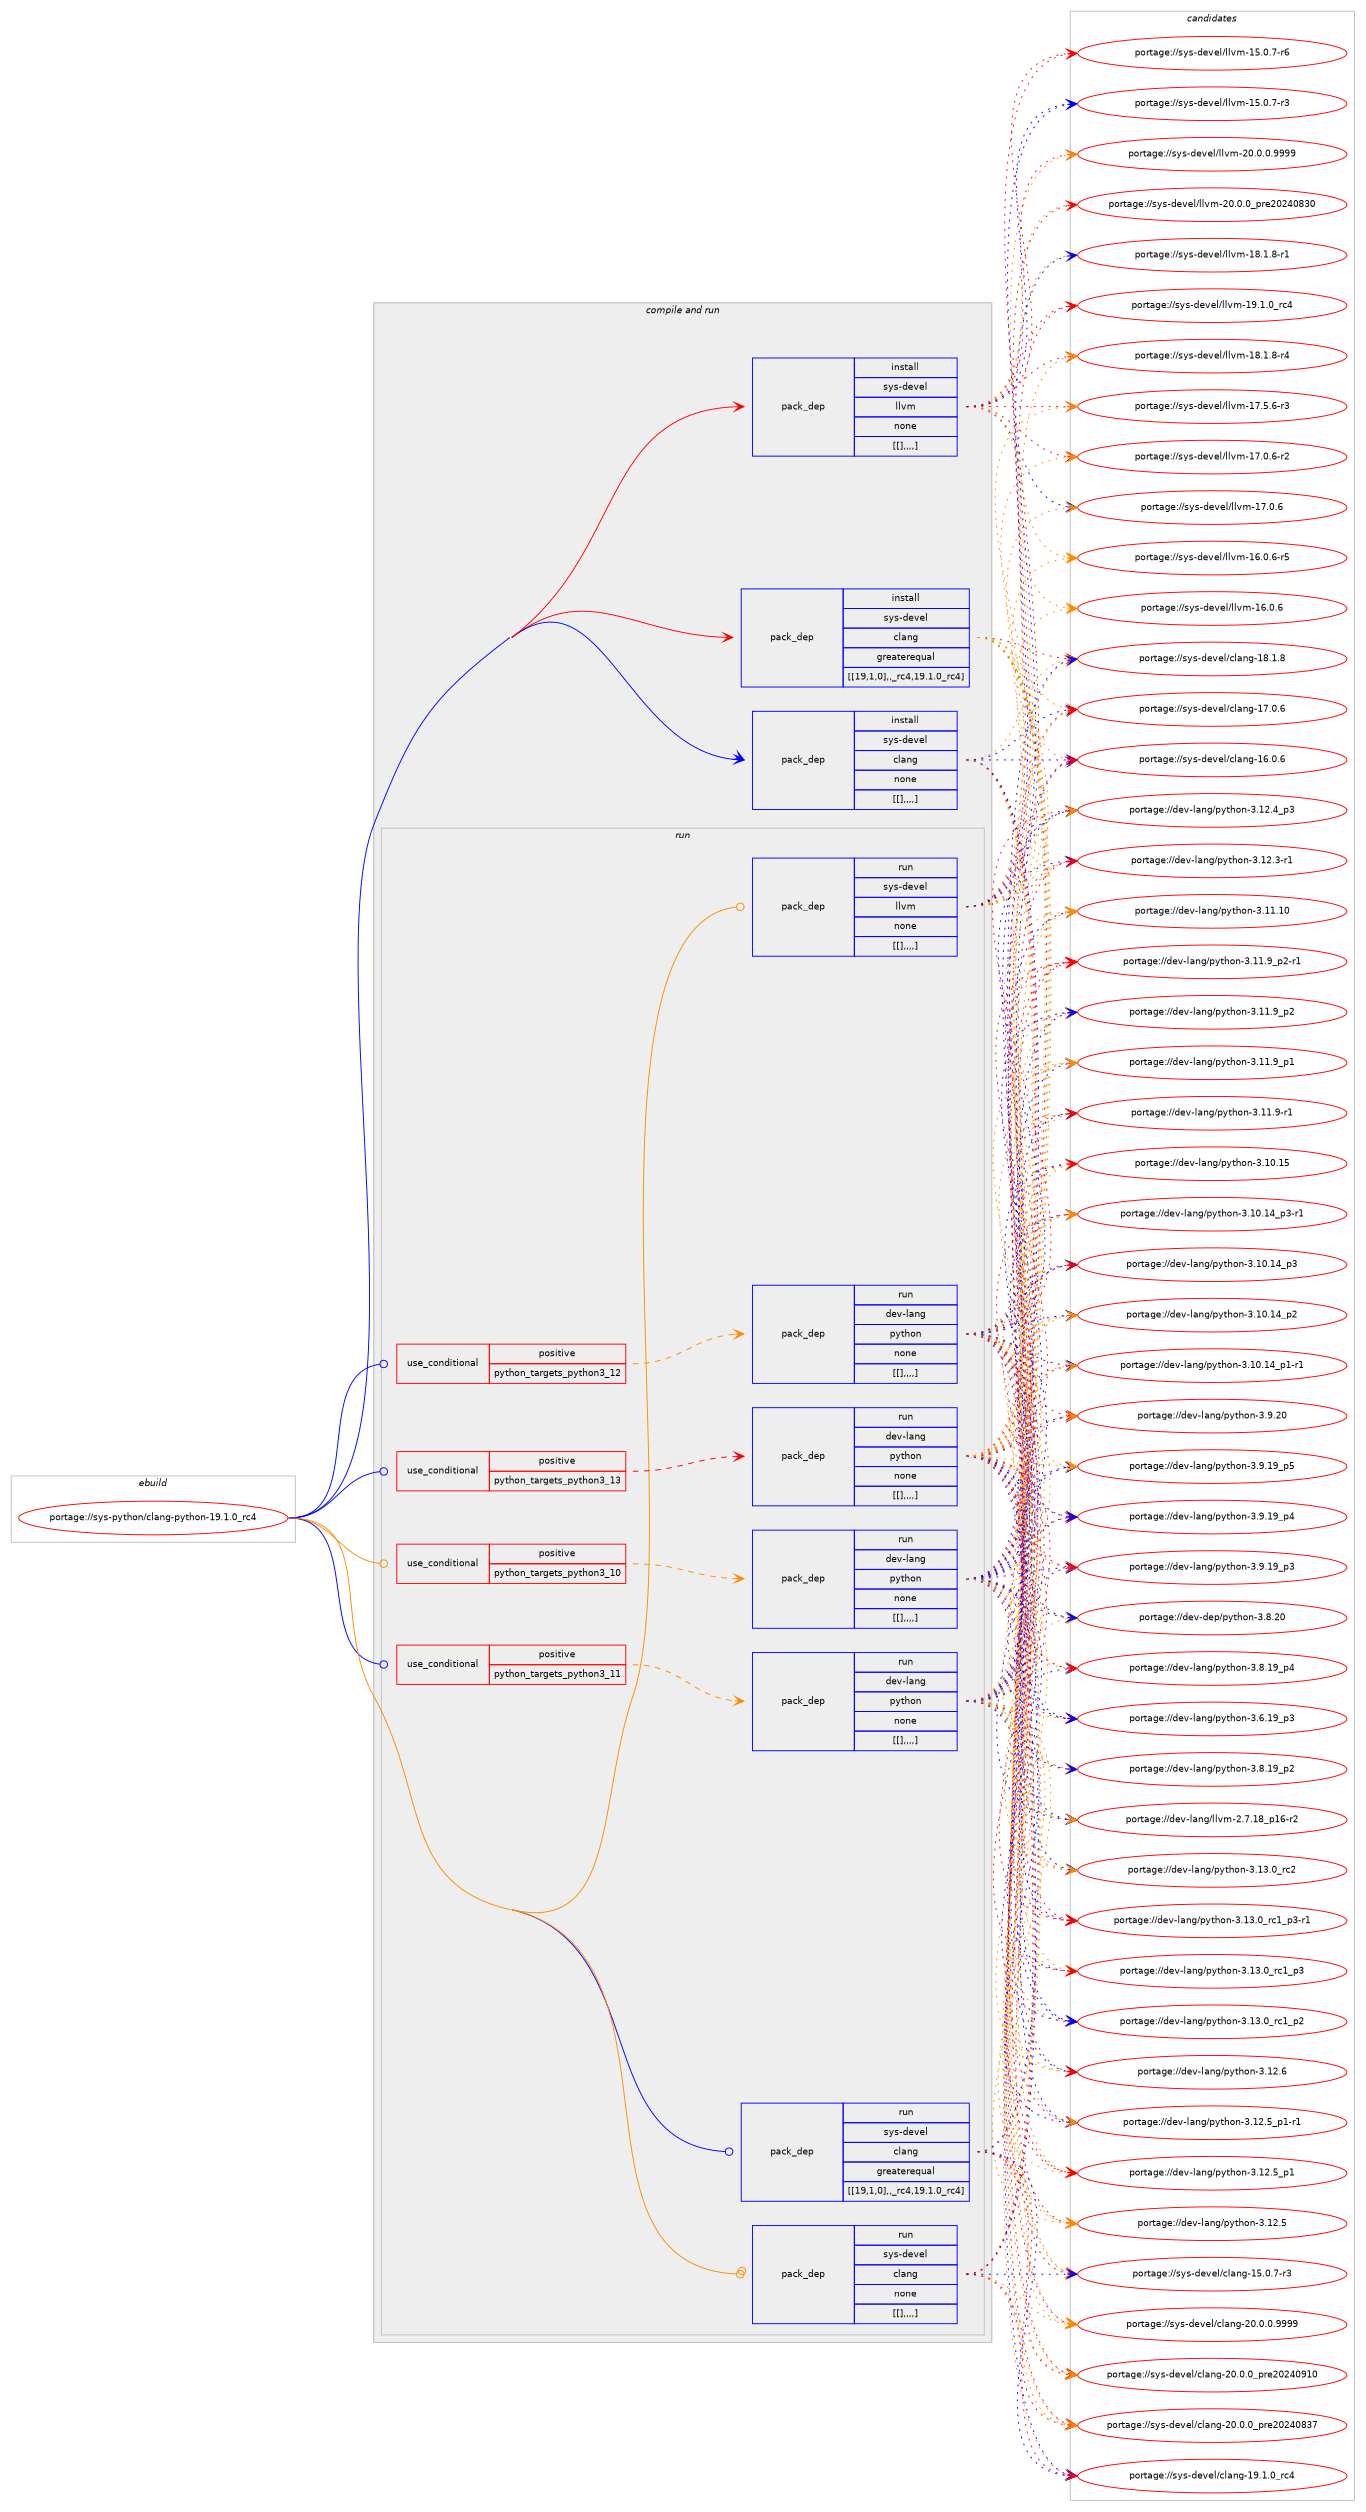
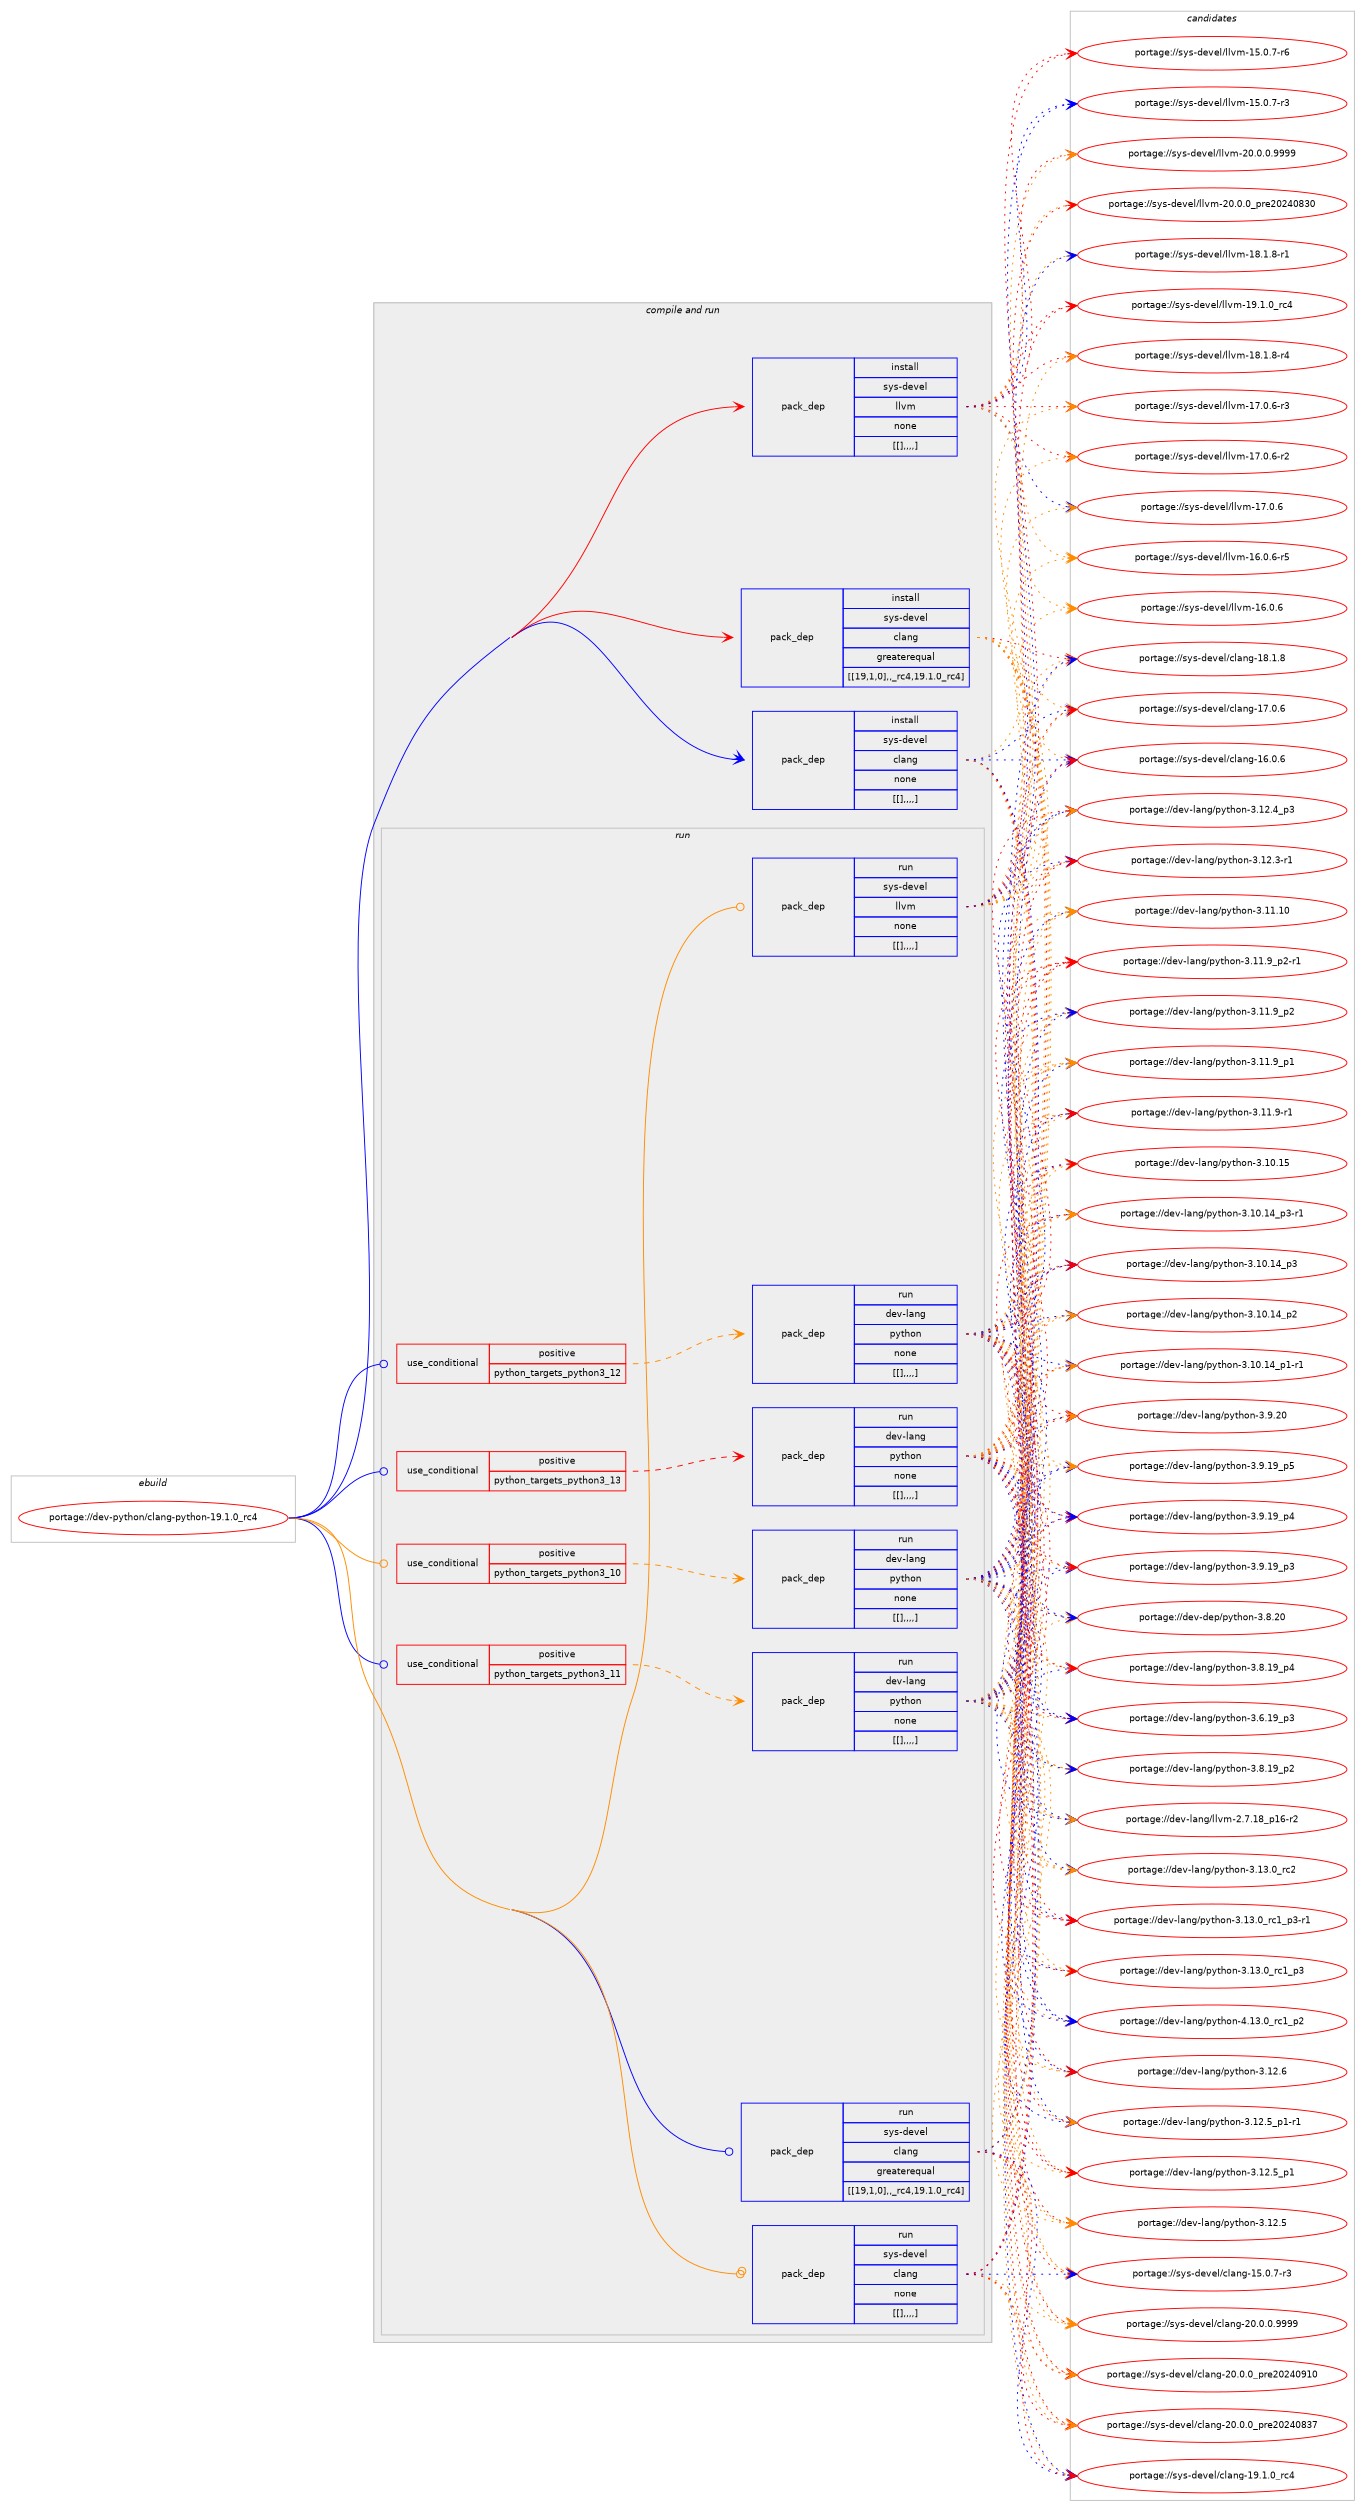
(1212, 407) -> (1212, 407)
(153, 1518) -> (153, 1518)
(1212, 2022) -> (1212, 2022)
